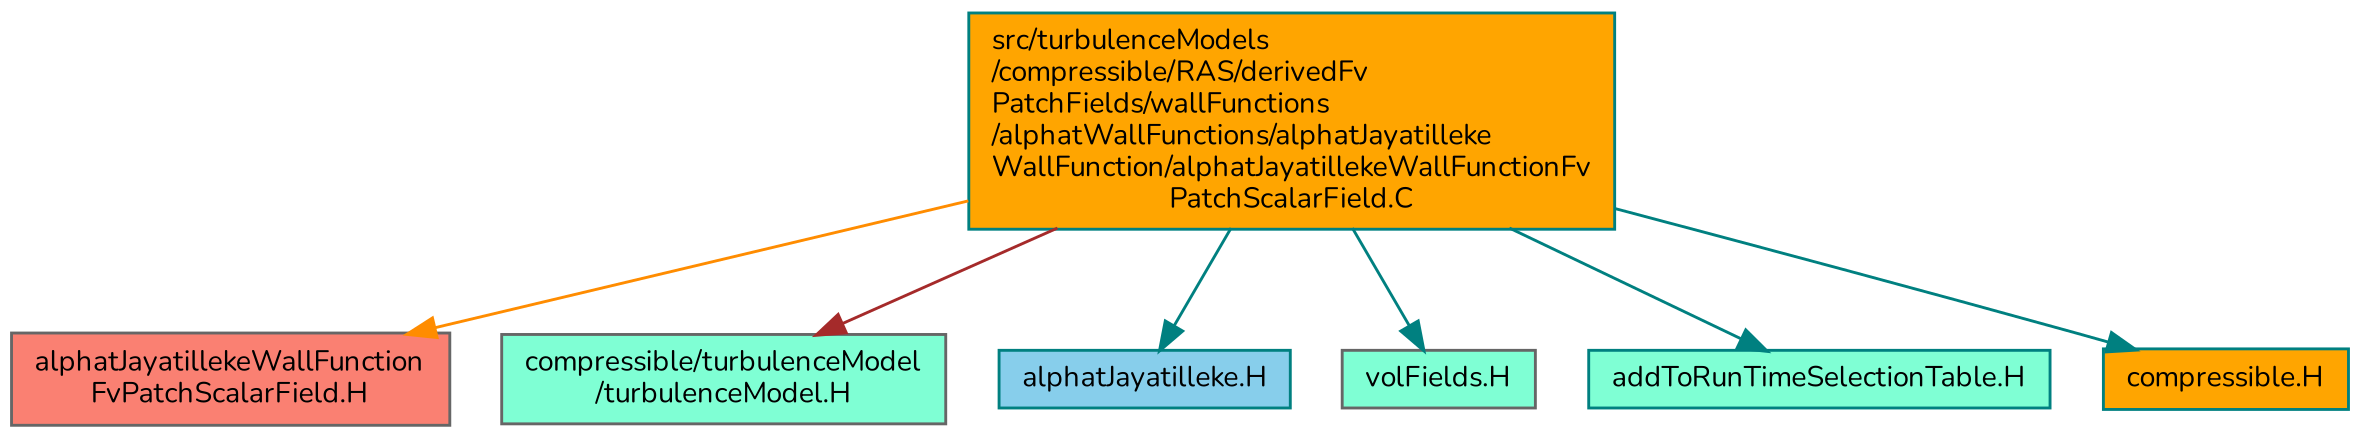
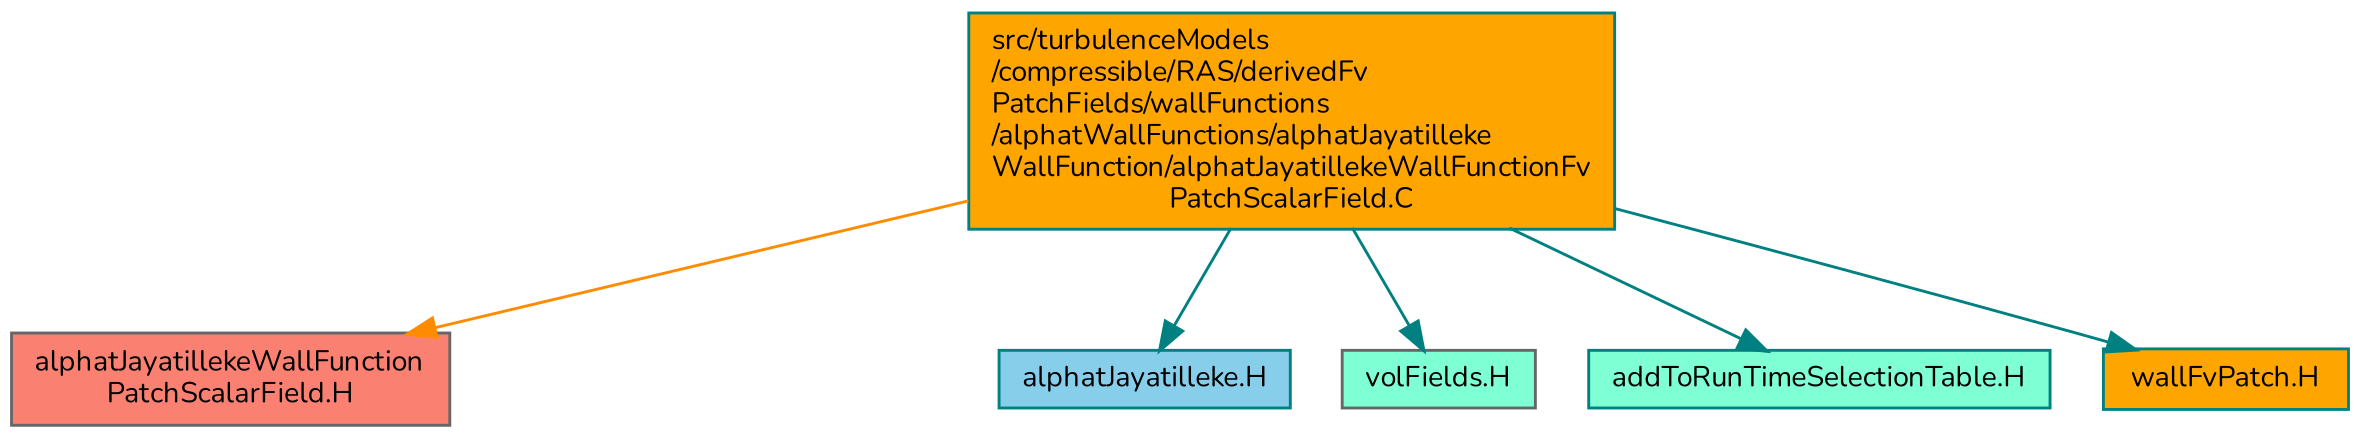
(231, 379) -> (231, 379)
(724, 379) -> none
(2226, 379) -> (2226, 379)
